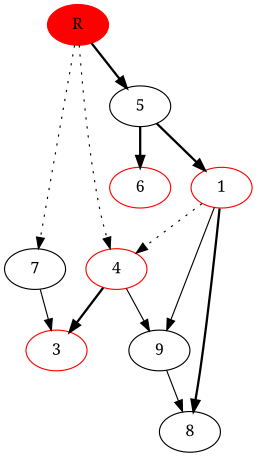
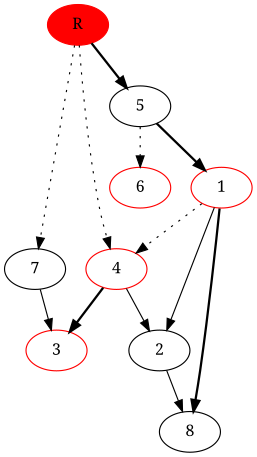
(140, 141) -> (140, 141)
(159, 350) -> (159, 350)
